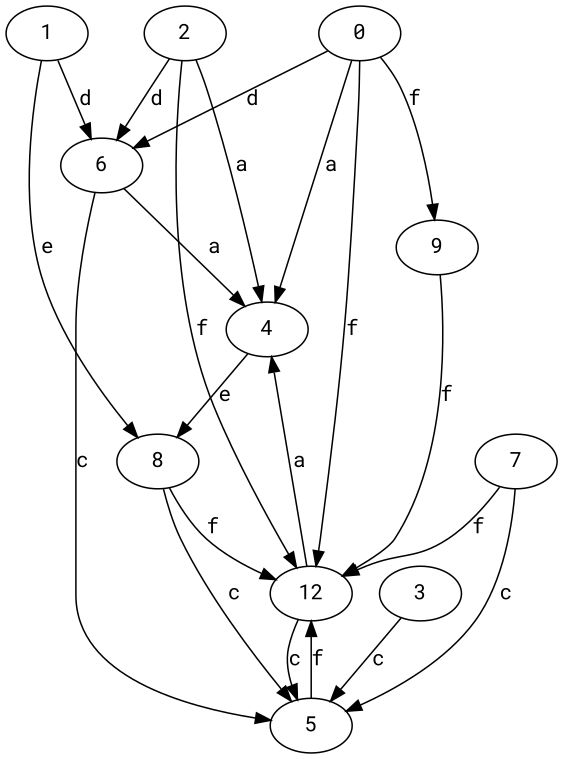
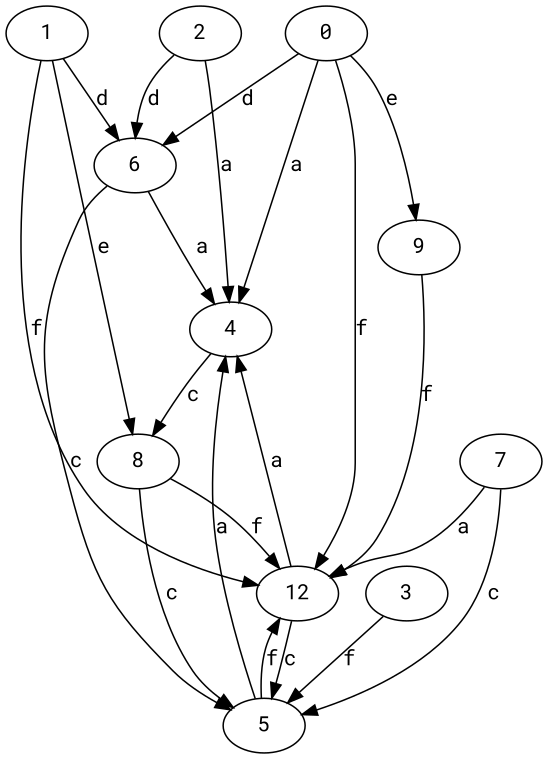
(415, 99) -> (392, 99)
(189, 318) -> (35, 373)
(225, 395) -> (194, 395)
(479, 528) -> (464, 528)
none -> (215, 538)
(379, 660) -> (350, 660)
